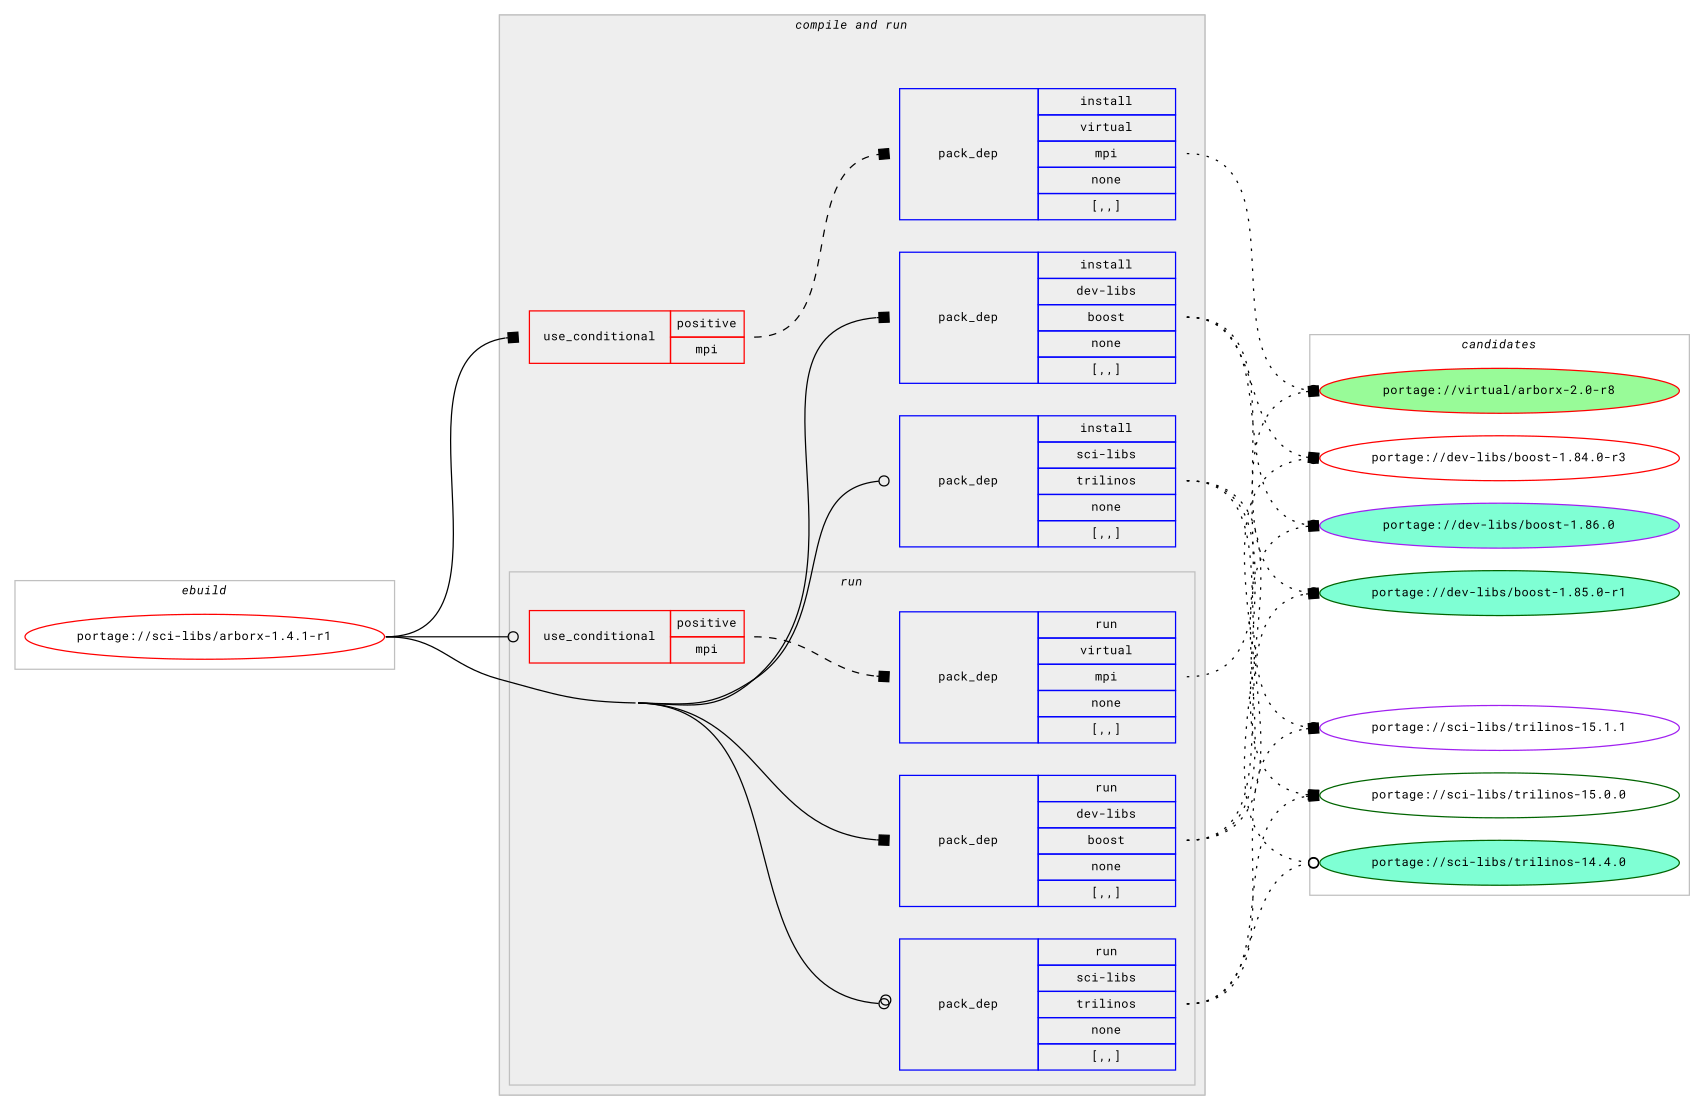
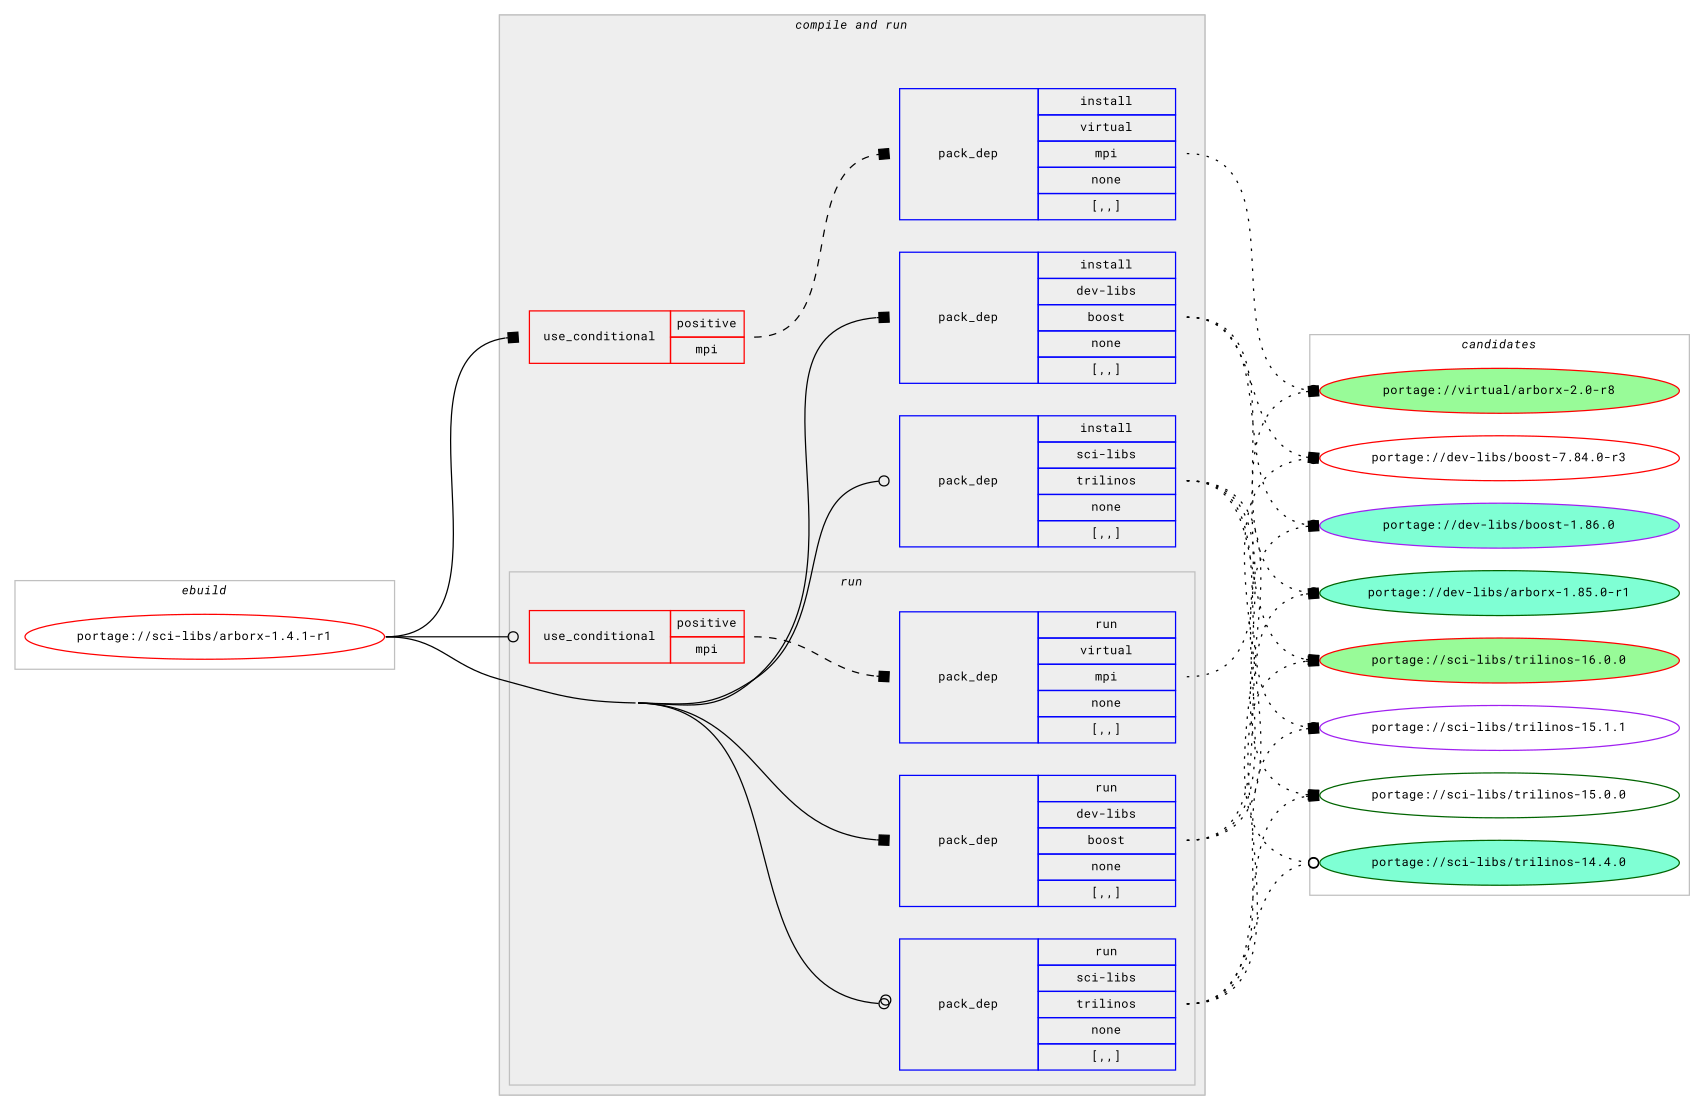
(1500, 458) -> (1500, 458)
(1500, 593) -> (1500, 593)
none -> (1500, 661)
